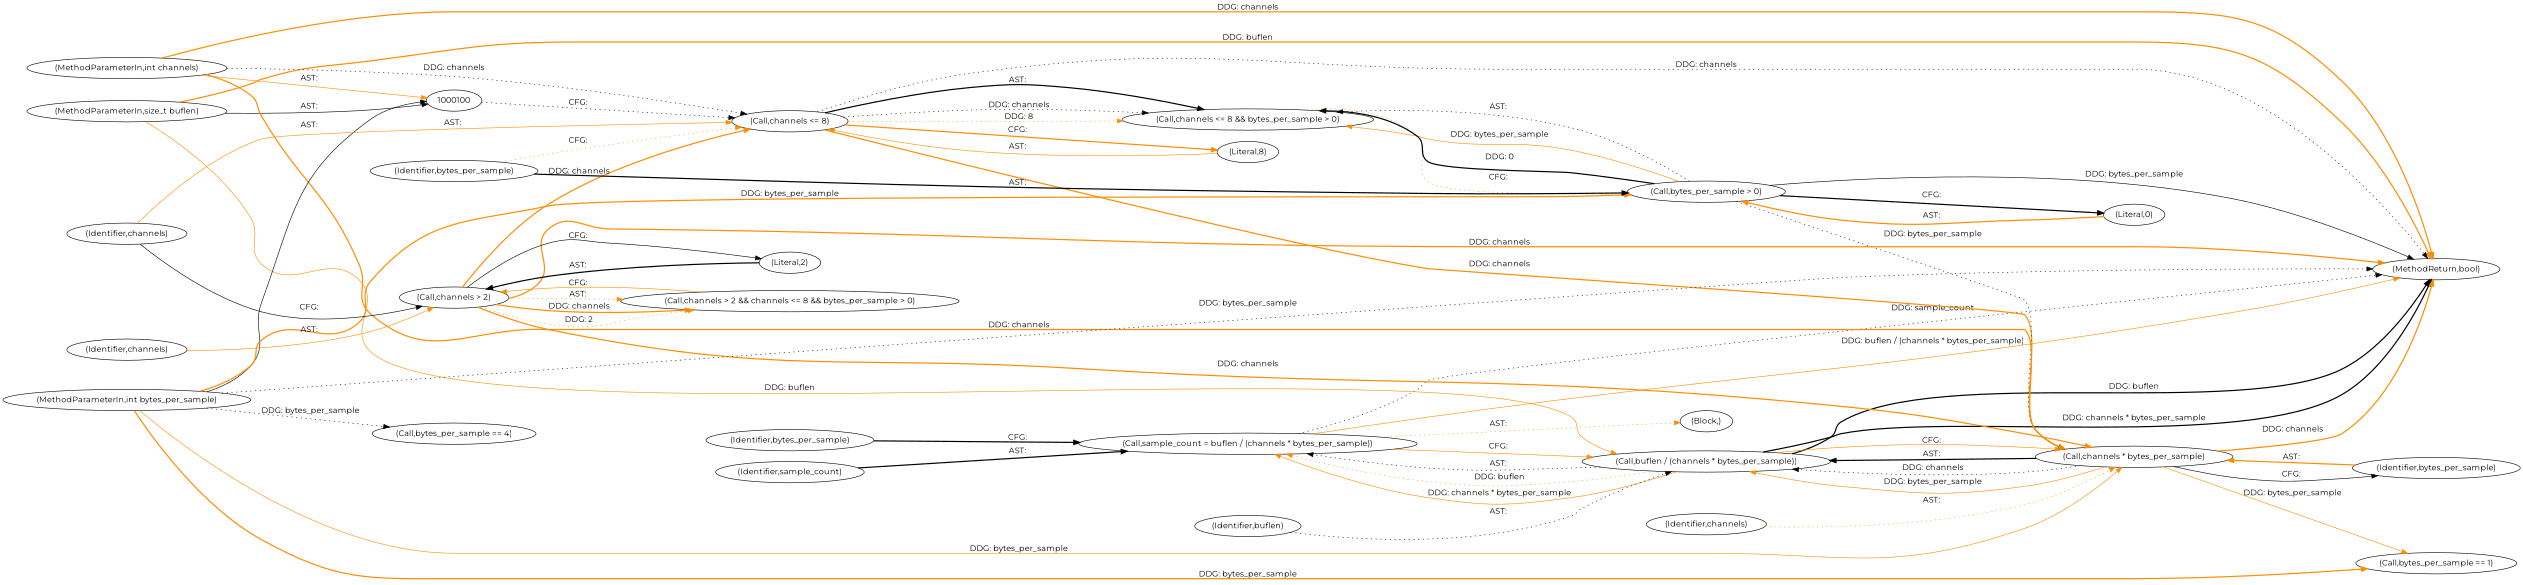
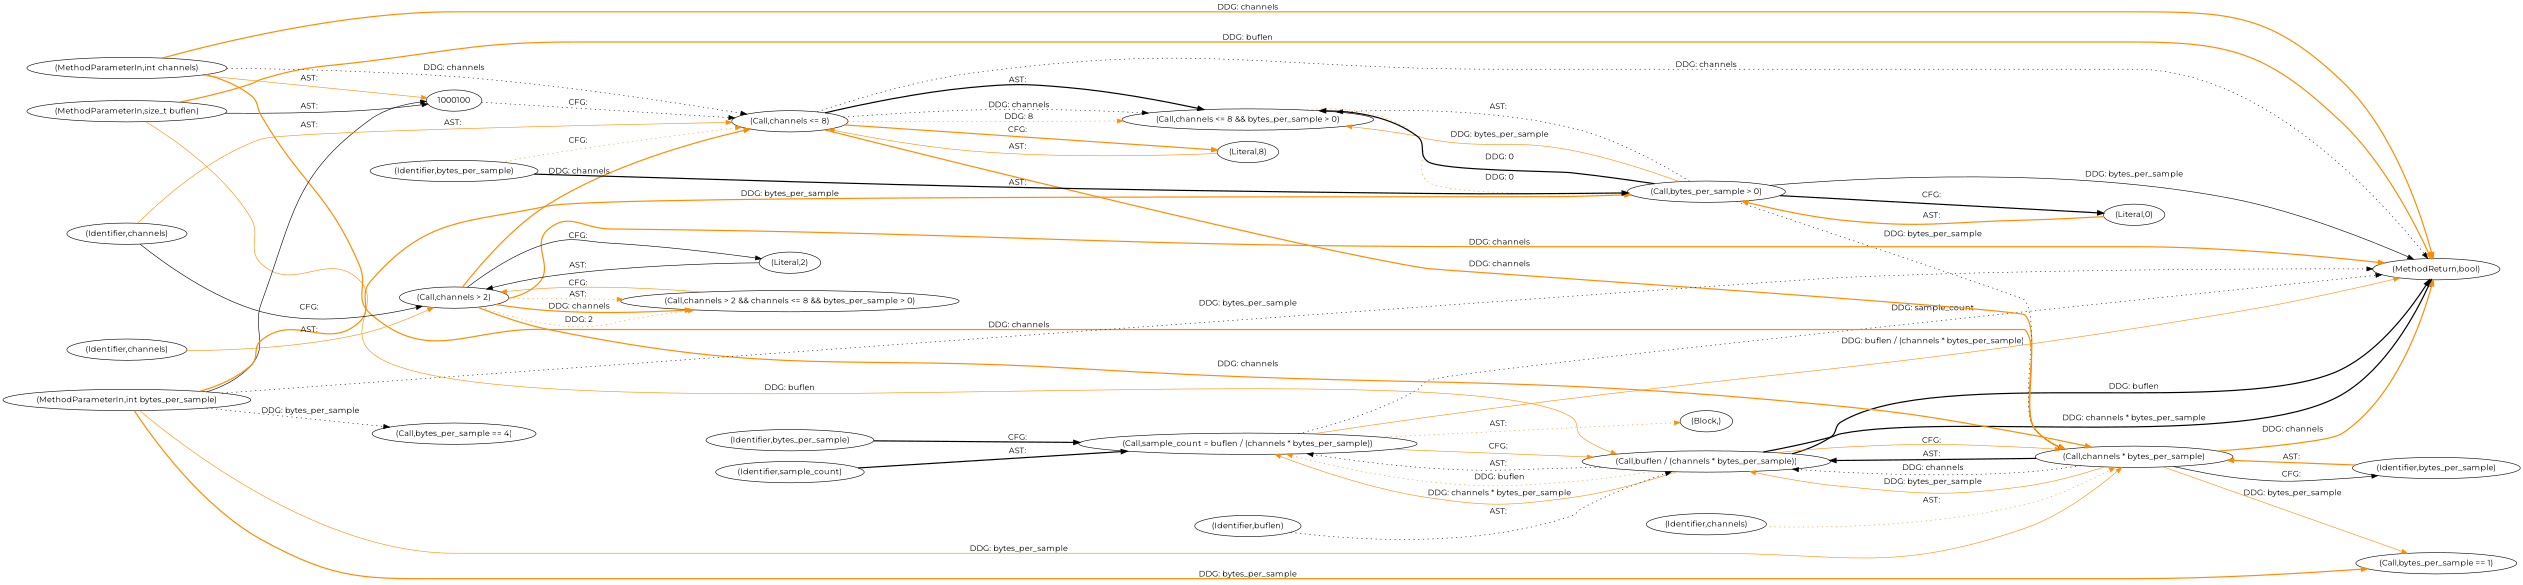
(1500, 177) -> (1500, 177)
(625, 268) -> (625, 268)
